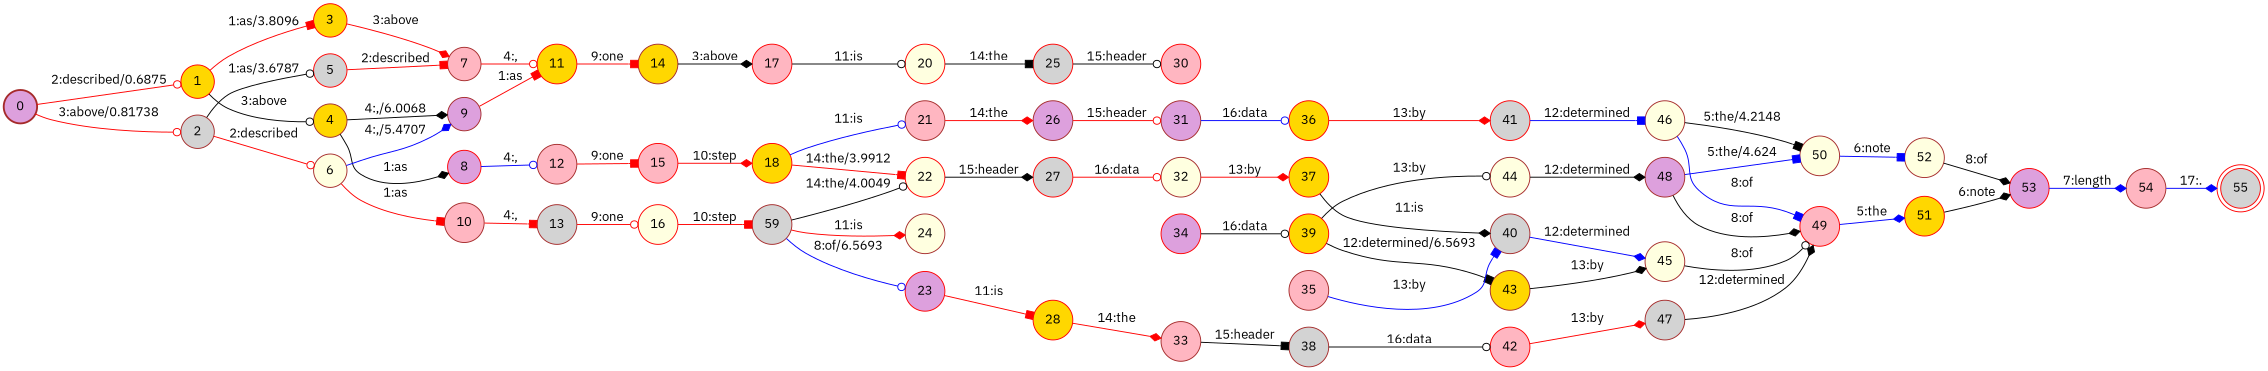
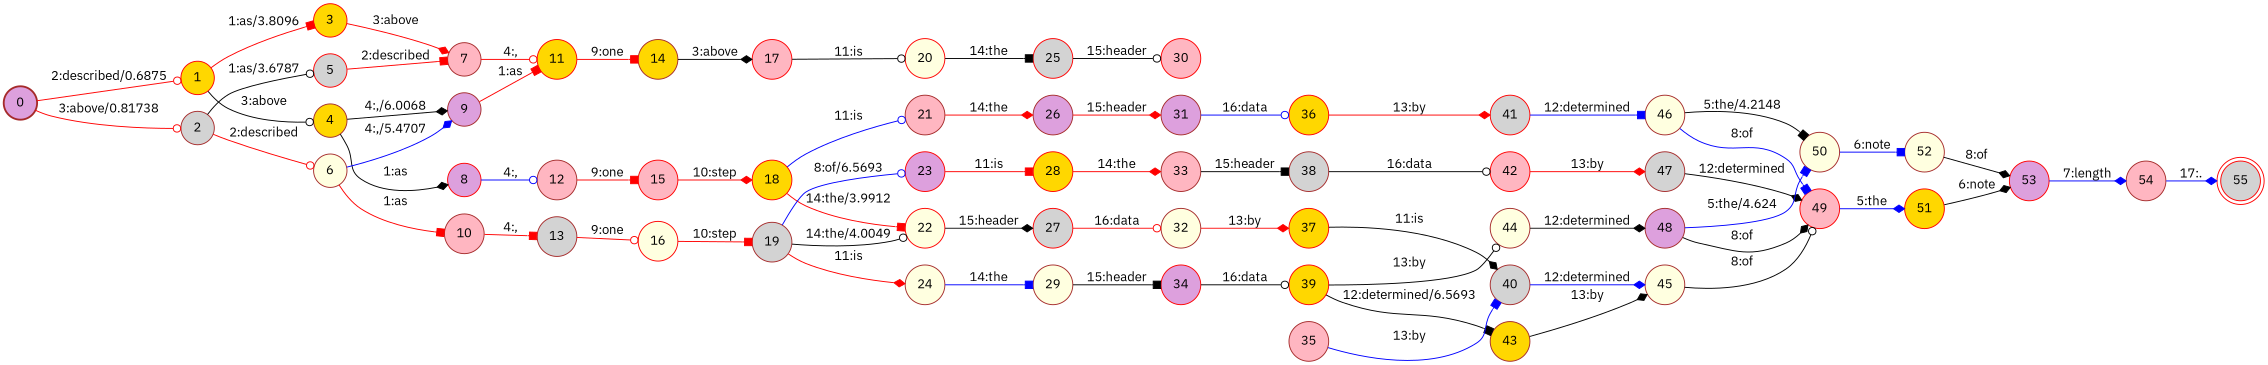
(1113, 121) -> (1111, 115)
(772, 225) -> (772, 242)
none -> (1053, 285)
